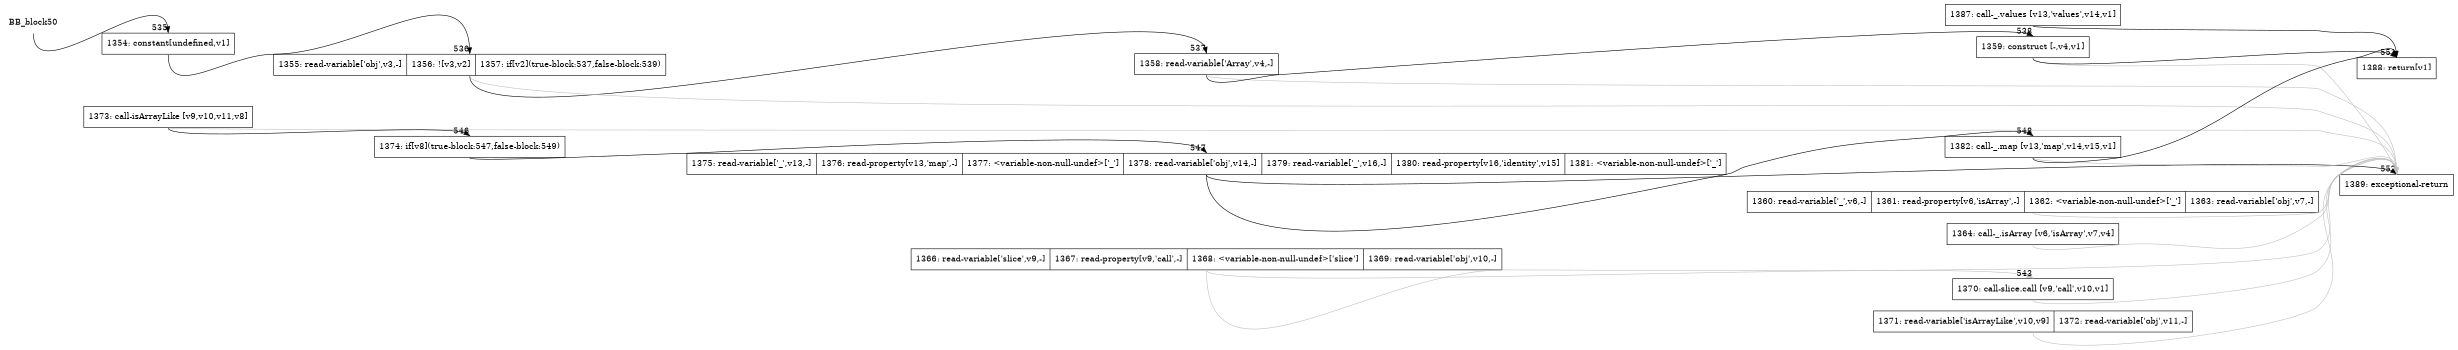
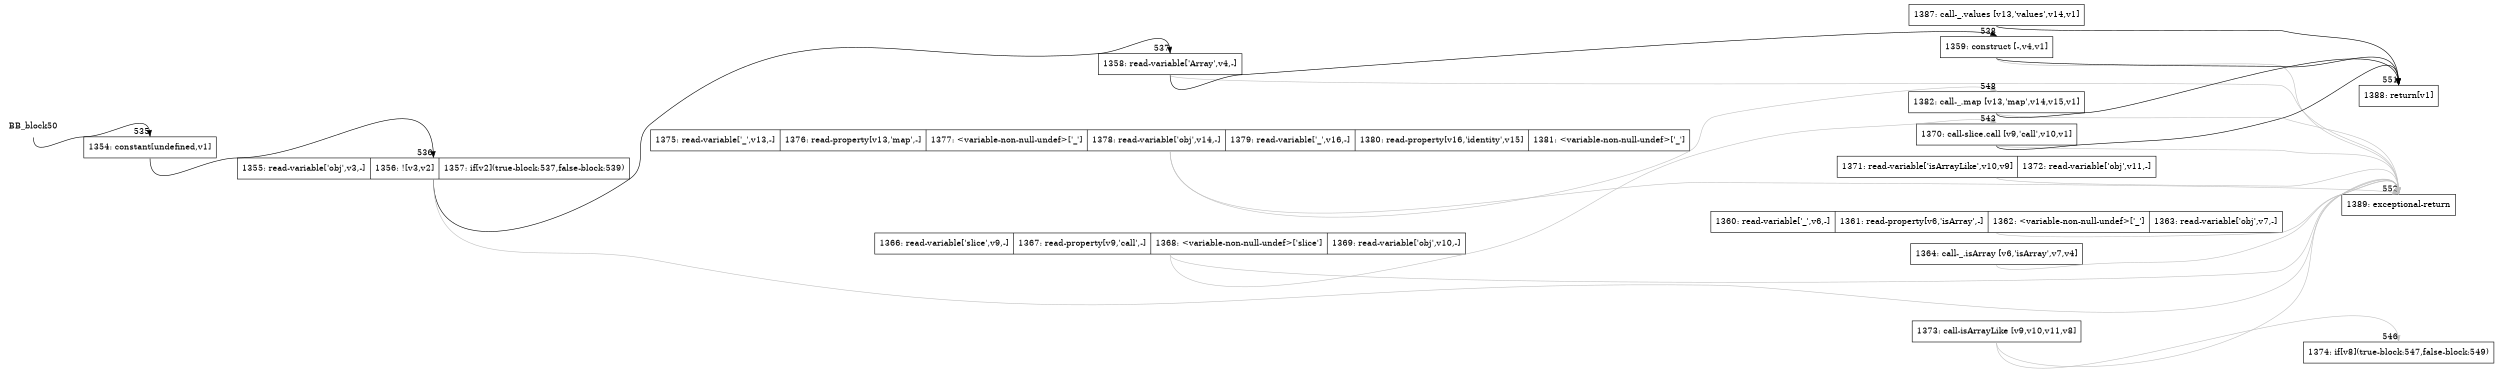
(279, 133) -> (2195, 343)
none -> (2208, 135)
(836, 146) -> none
(1799, 174) -> (1768, 183)
(1608, 198) -> (1580, 187)
